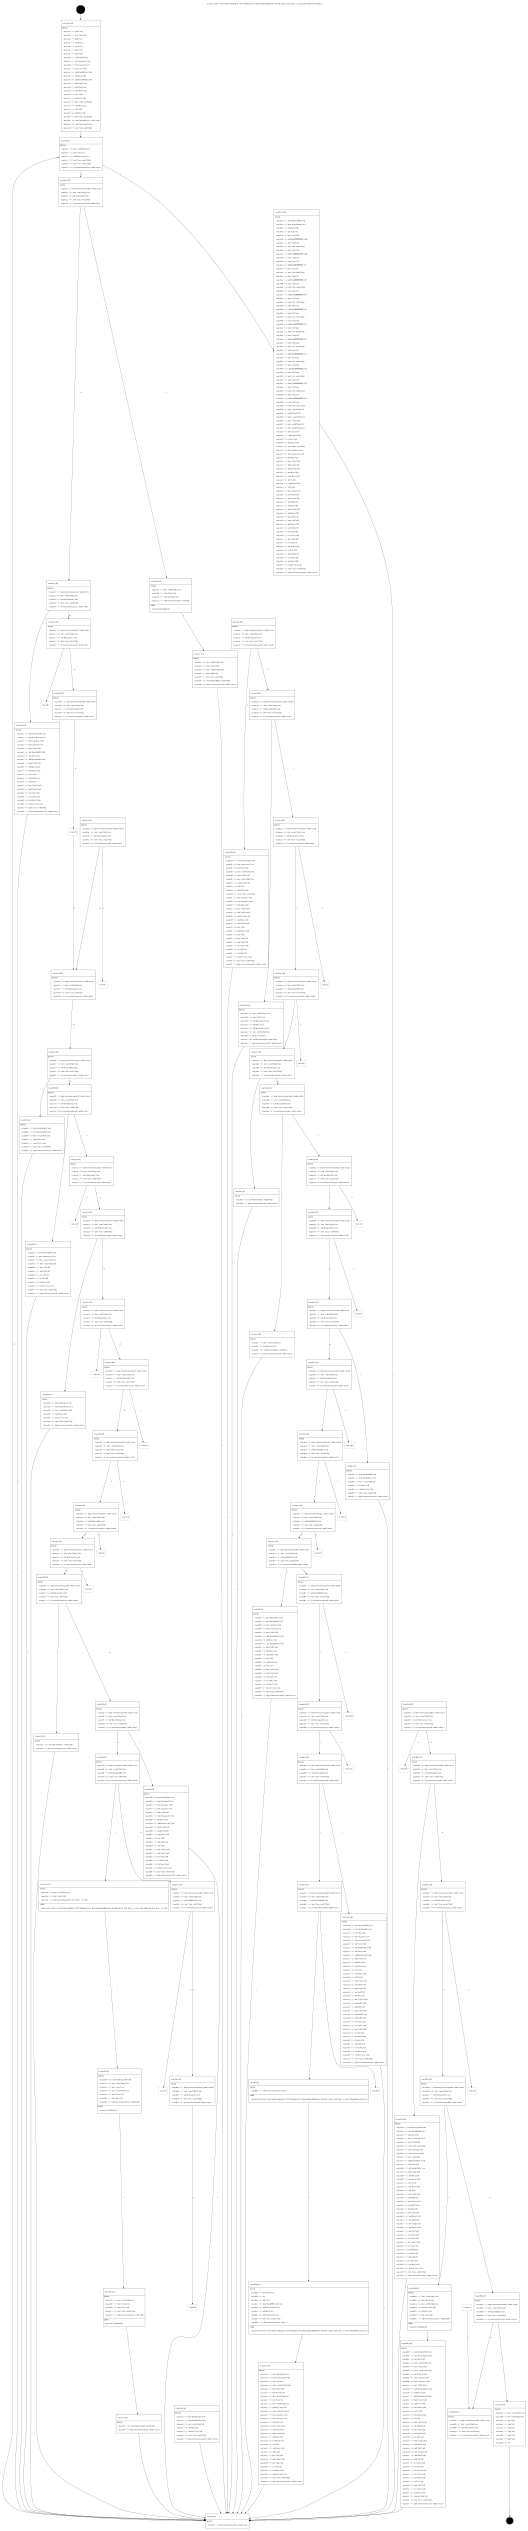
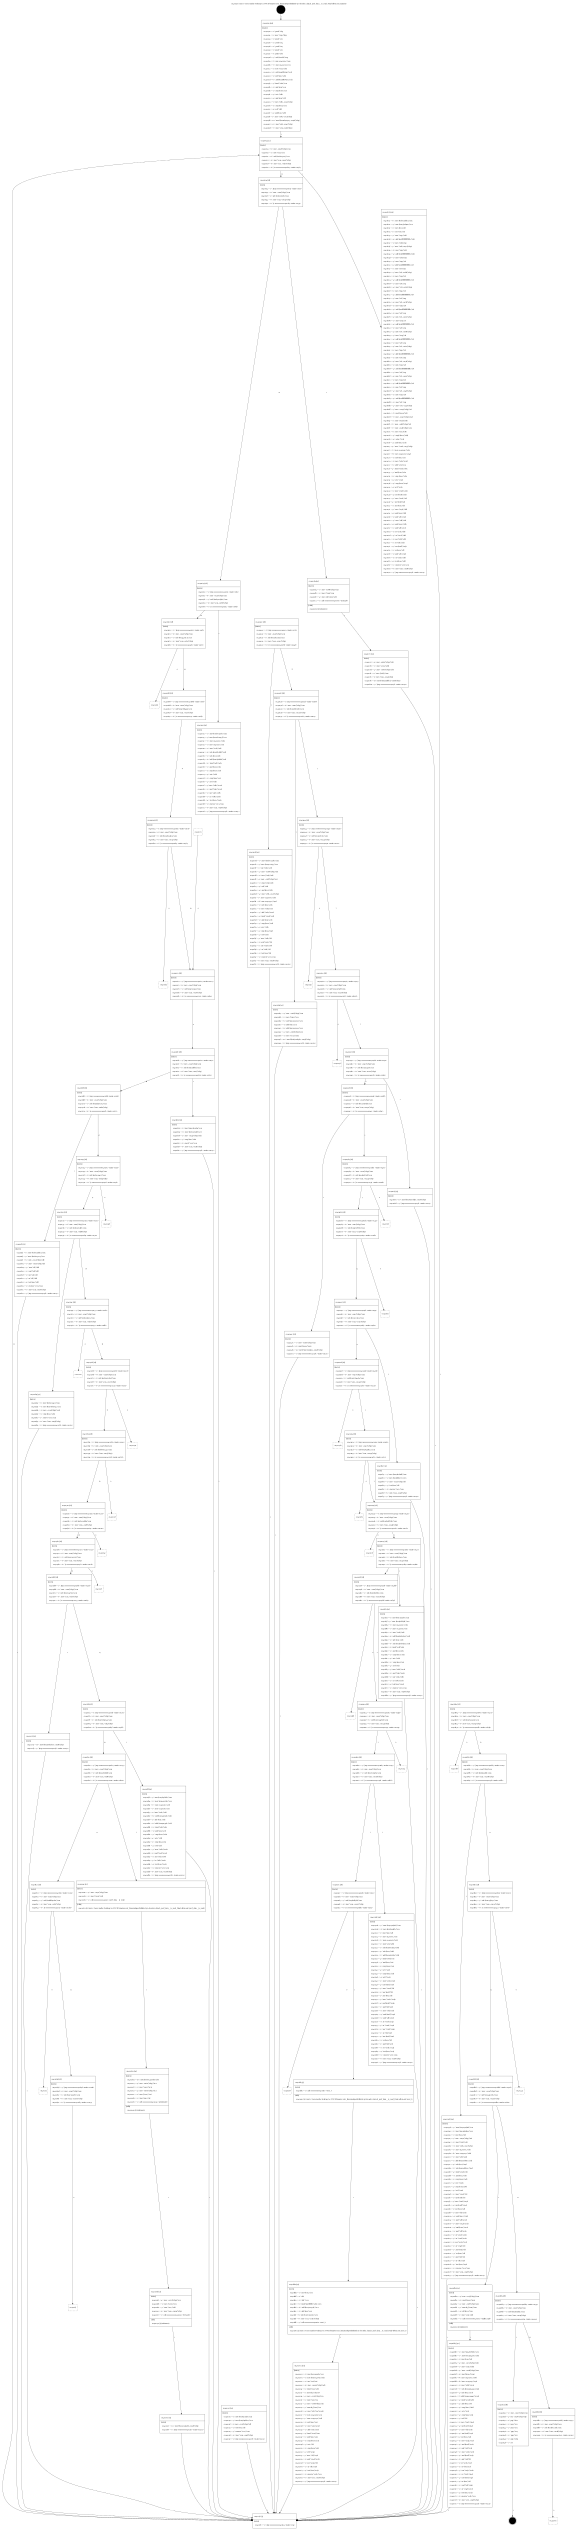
(74, 774) -> (176, 768)
(468, 2359) -> (553, 2477)
